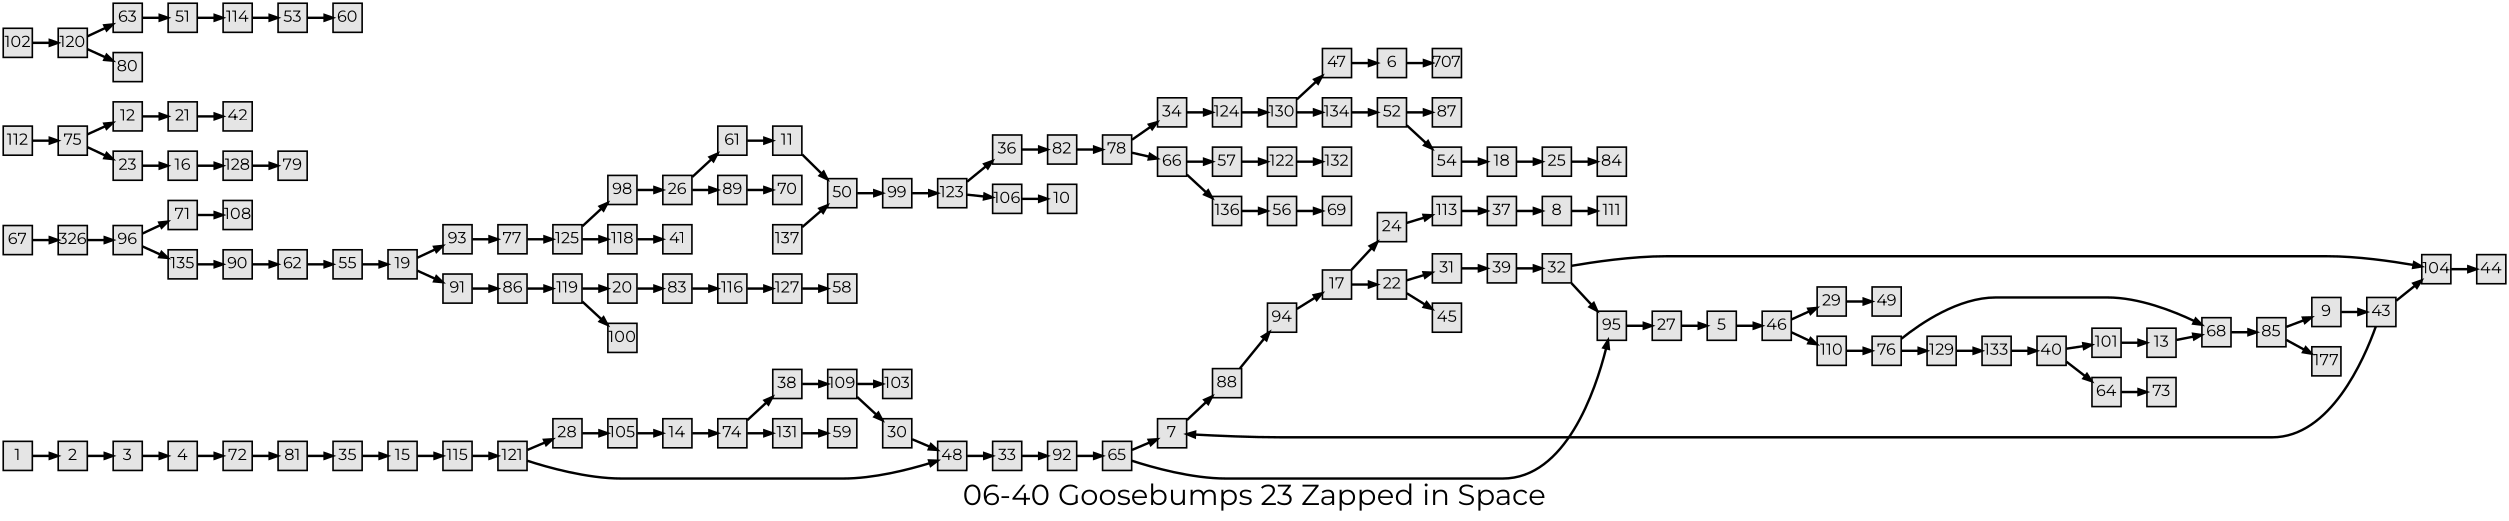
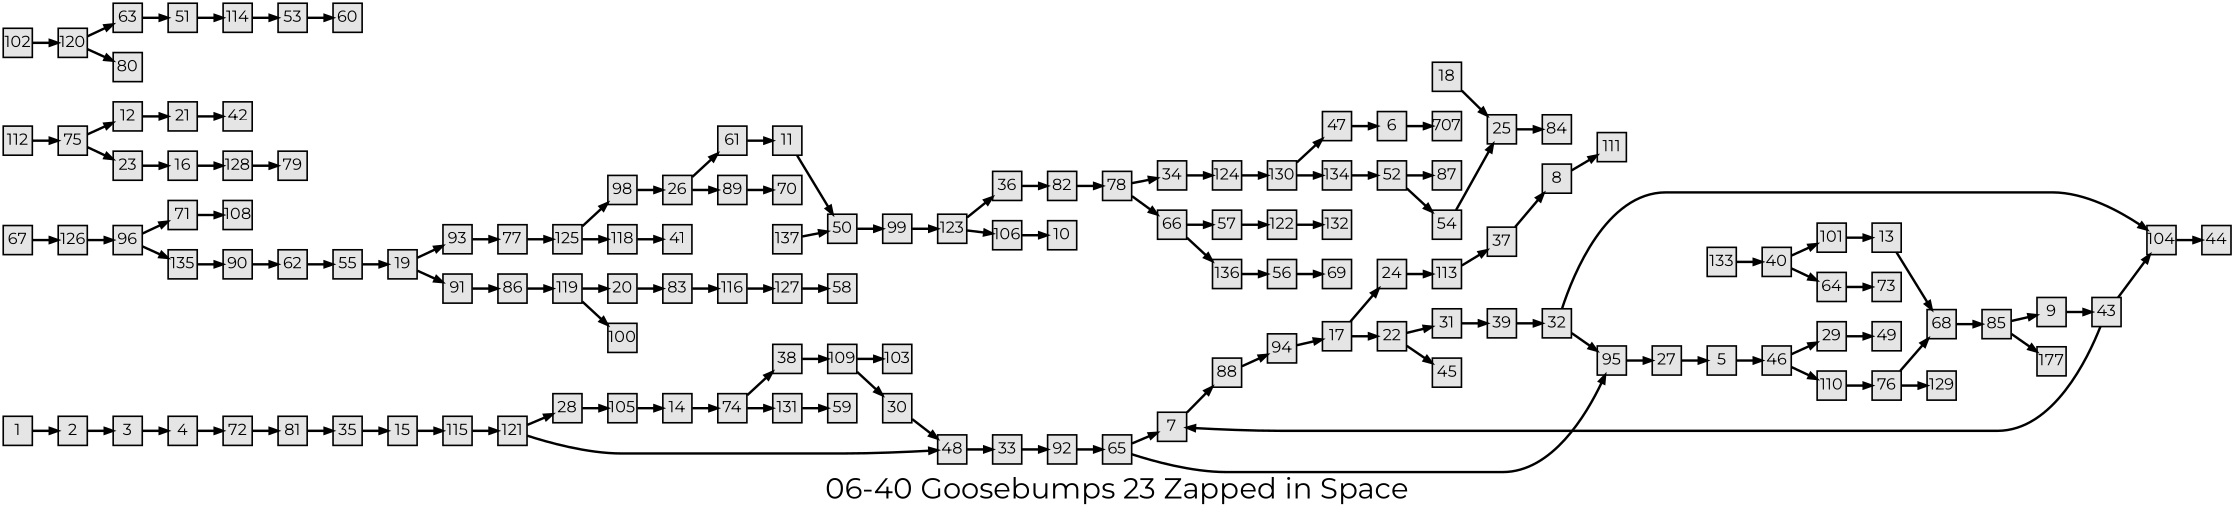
(1470, 162) -> (1472, 181)
(73, 240) -> (73, 240)
(1965, 351) -> none
